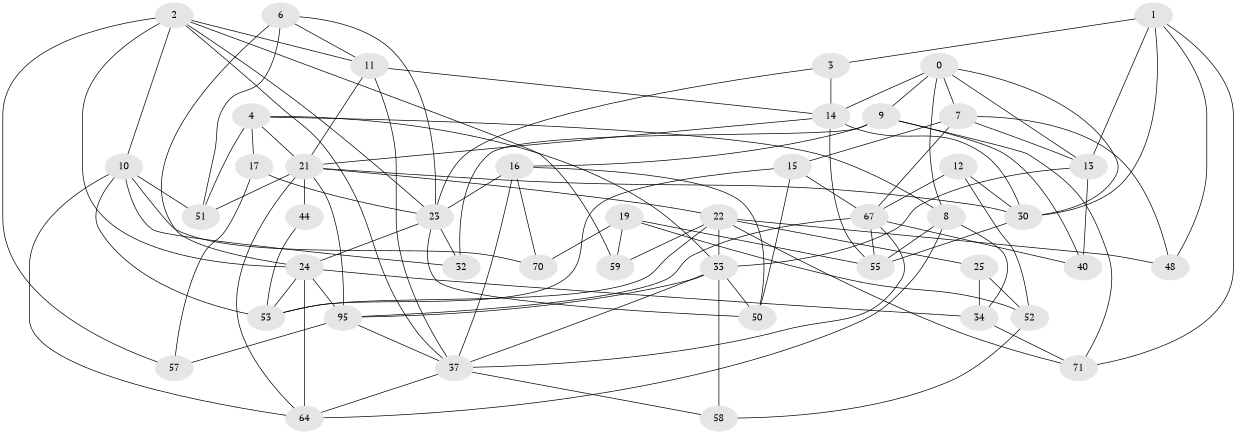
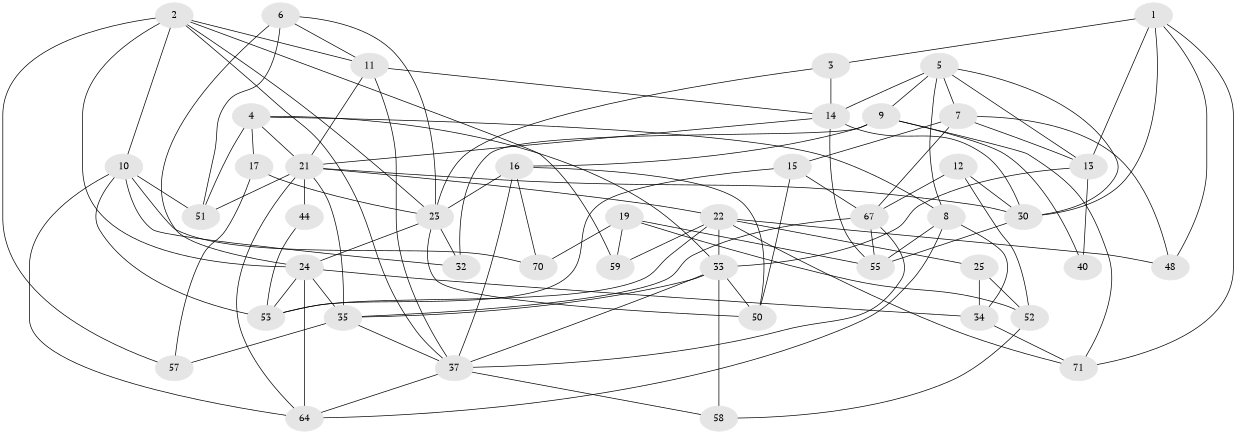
(939, 66) -> (939, 66)
(1007, 249) -> none
(343, 318) -> (343, 318)
